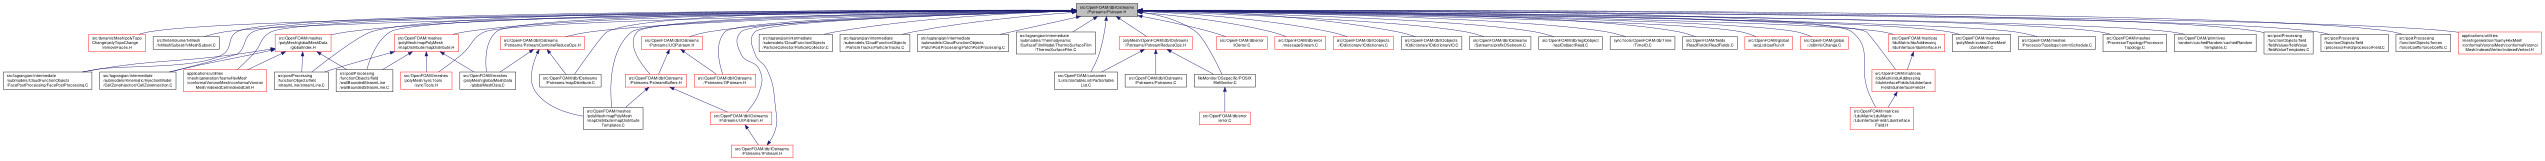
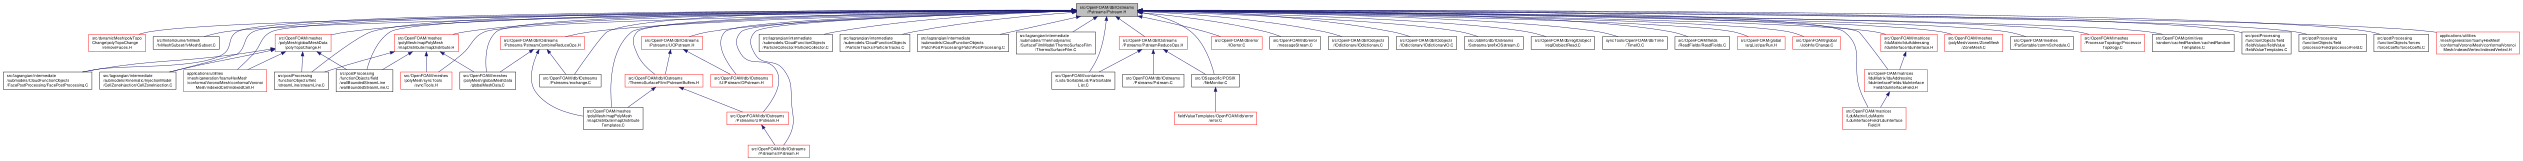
(758, 31) -> (754, 33)
(303, 43) -> (303, 43)
(1156, 43) -> (1153, 43)
(1300, 43) -> (1295, 43)
(1363, 43) -> (1358, 43)
(1500, 43) -> (1494, 43)
(1981, 43) -> (1974, 43)
(2057, 43) -> (2042, 43)
(2135, 43) -> (2113, 43)
(570, 81) -> (570, 81)
(656, 81) -> (664, 81)
(725, 81) -> (742, 81)
(1156, 81) -> (1153, 81)
(1225, 81) -> (1216, 81)
(1225, 118) -> (1216, 118)
